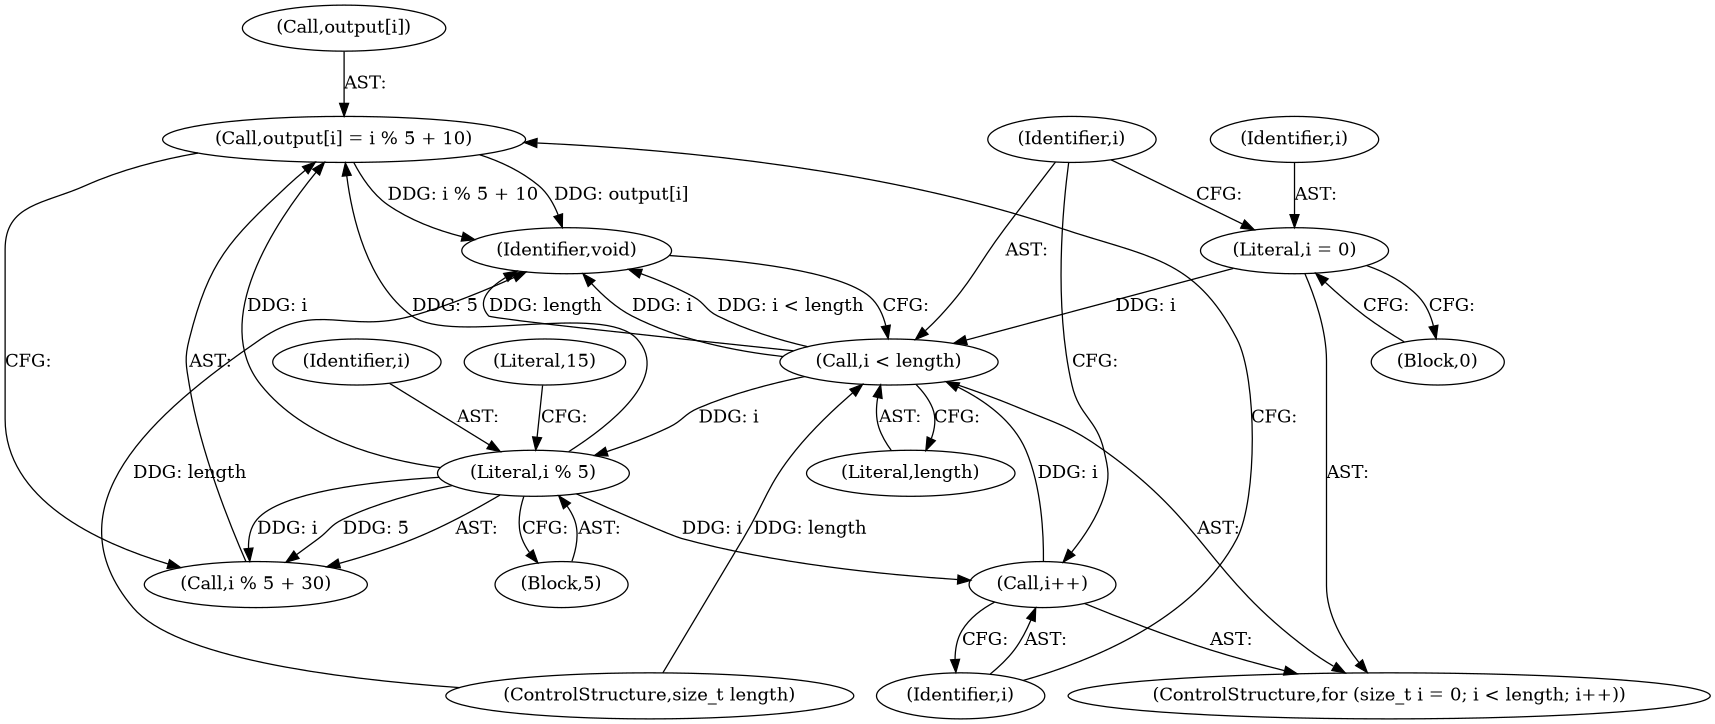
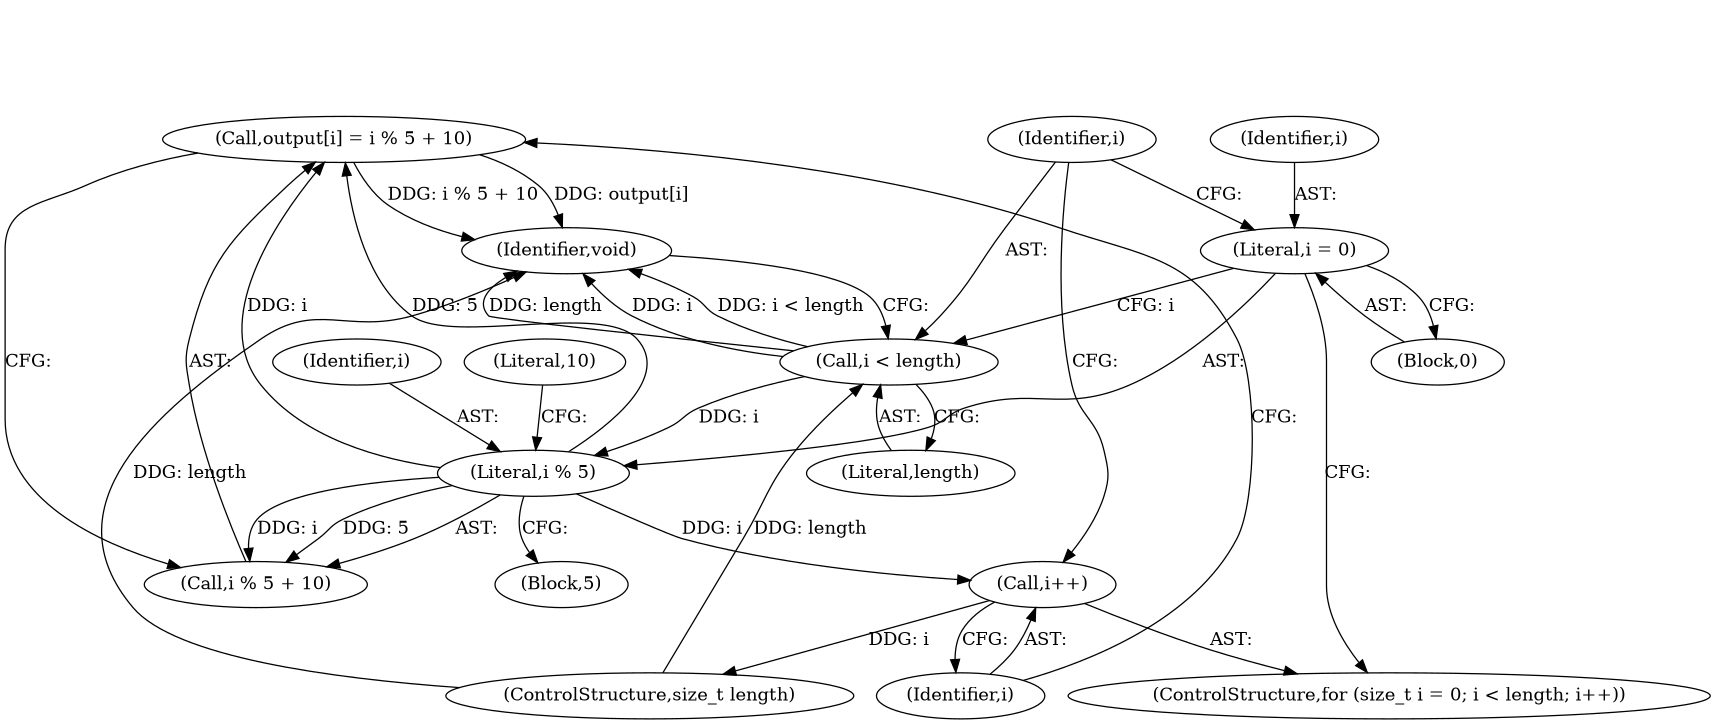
(344, 28) -> none
(1146, 306) -> (1146, 306)
(1389, 306) -> (1389, 306)
(545, 362) -> (545, 362)
(1029, 459) -> (863, 636)
(1351, 473) -> (1351, 473)
(1160, 497) -> none
(577, 533) -> (973, 406)
(256, 585) -> (256, 585)
